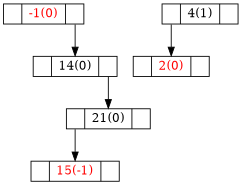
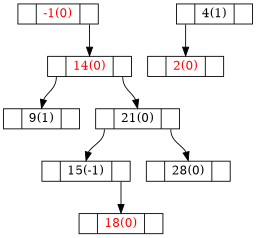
(75, 66) -> (90, 66)
none -> (41, 119)
(75, 171) -> (86, 171)
none -> (188, 171)
none -> (121, 224)
